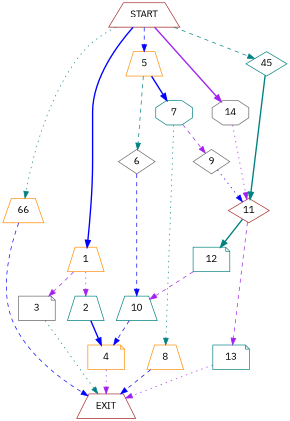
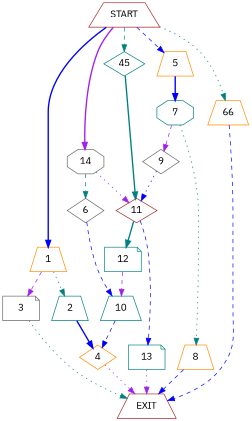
(141, 110) -> (86, 183)
(240, 280) -> (150, 279)
(86, 281) -> (58, 281)
(106, 357) -> (98, 357)
